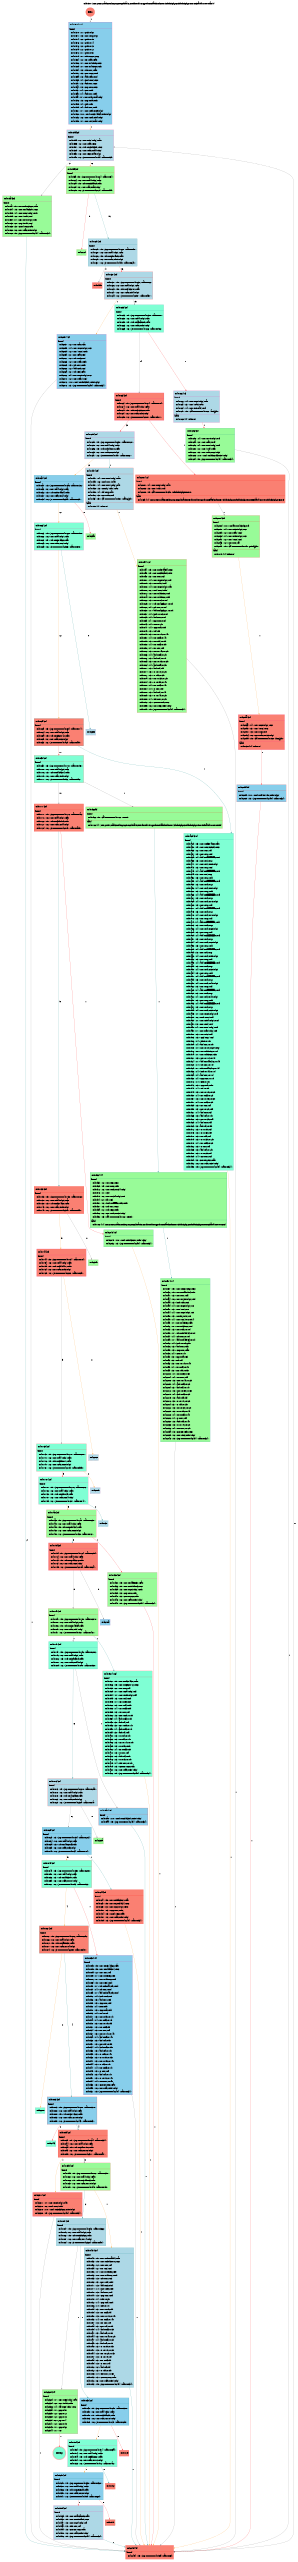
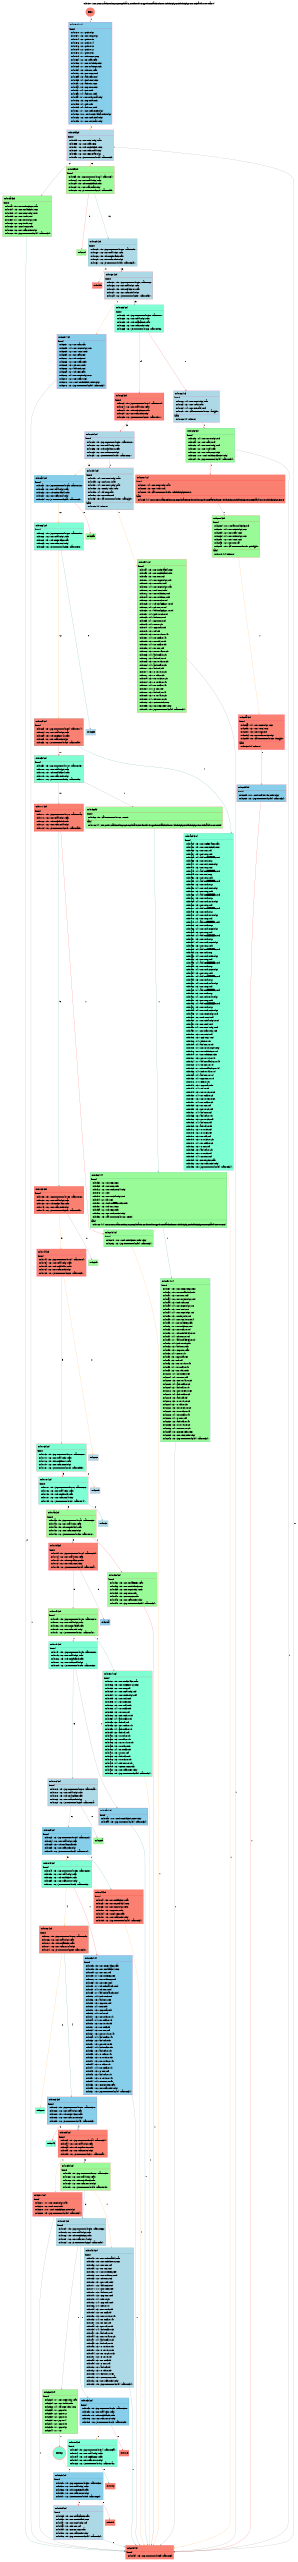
(171, 448) -> (210, 468)
(86, 2469) -> (66, 2465)
